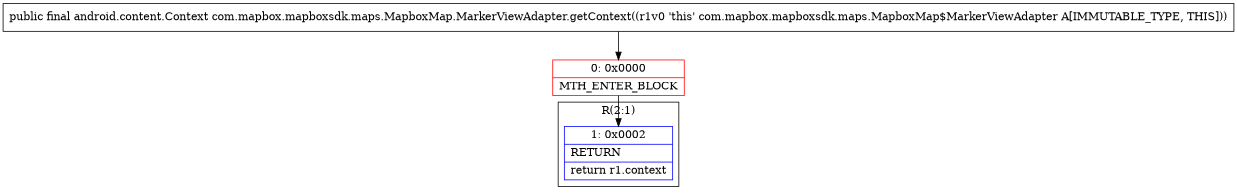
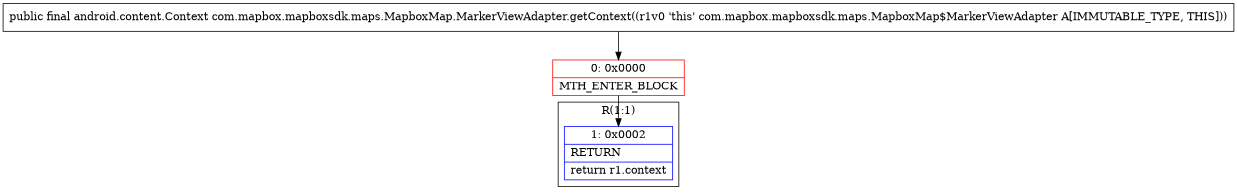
(619, 111) -> (619, 111)
